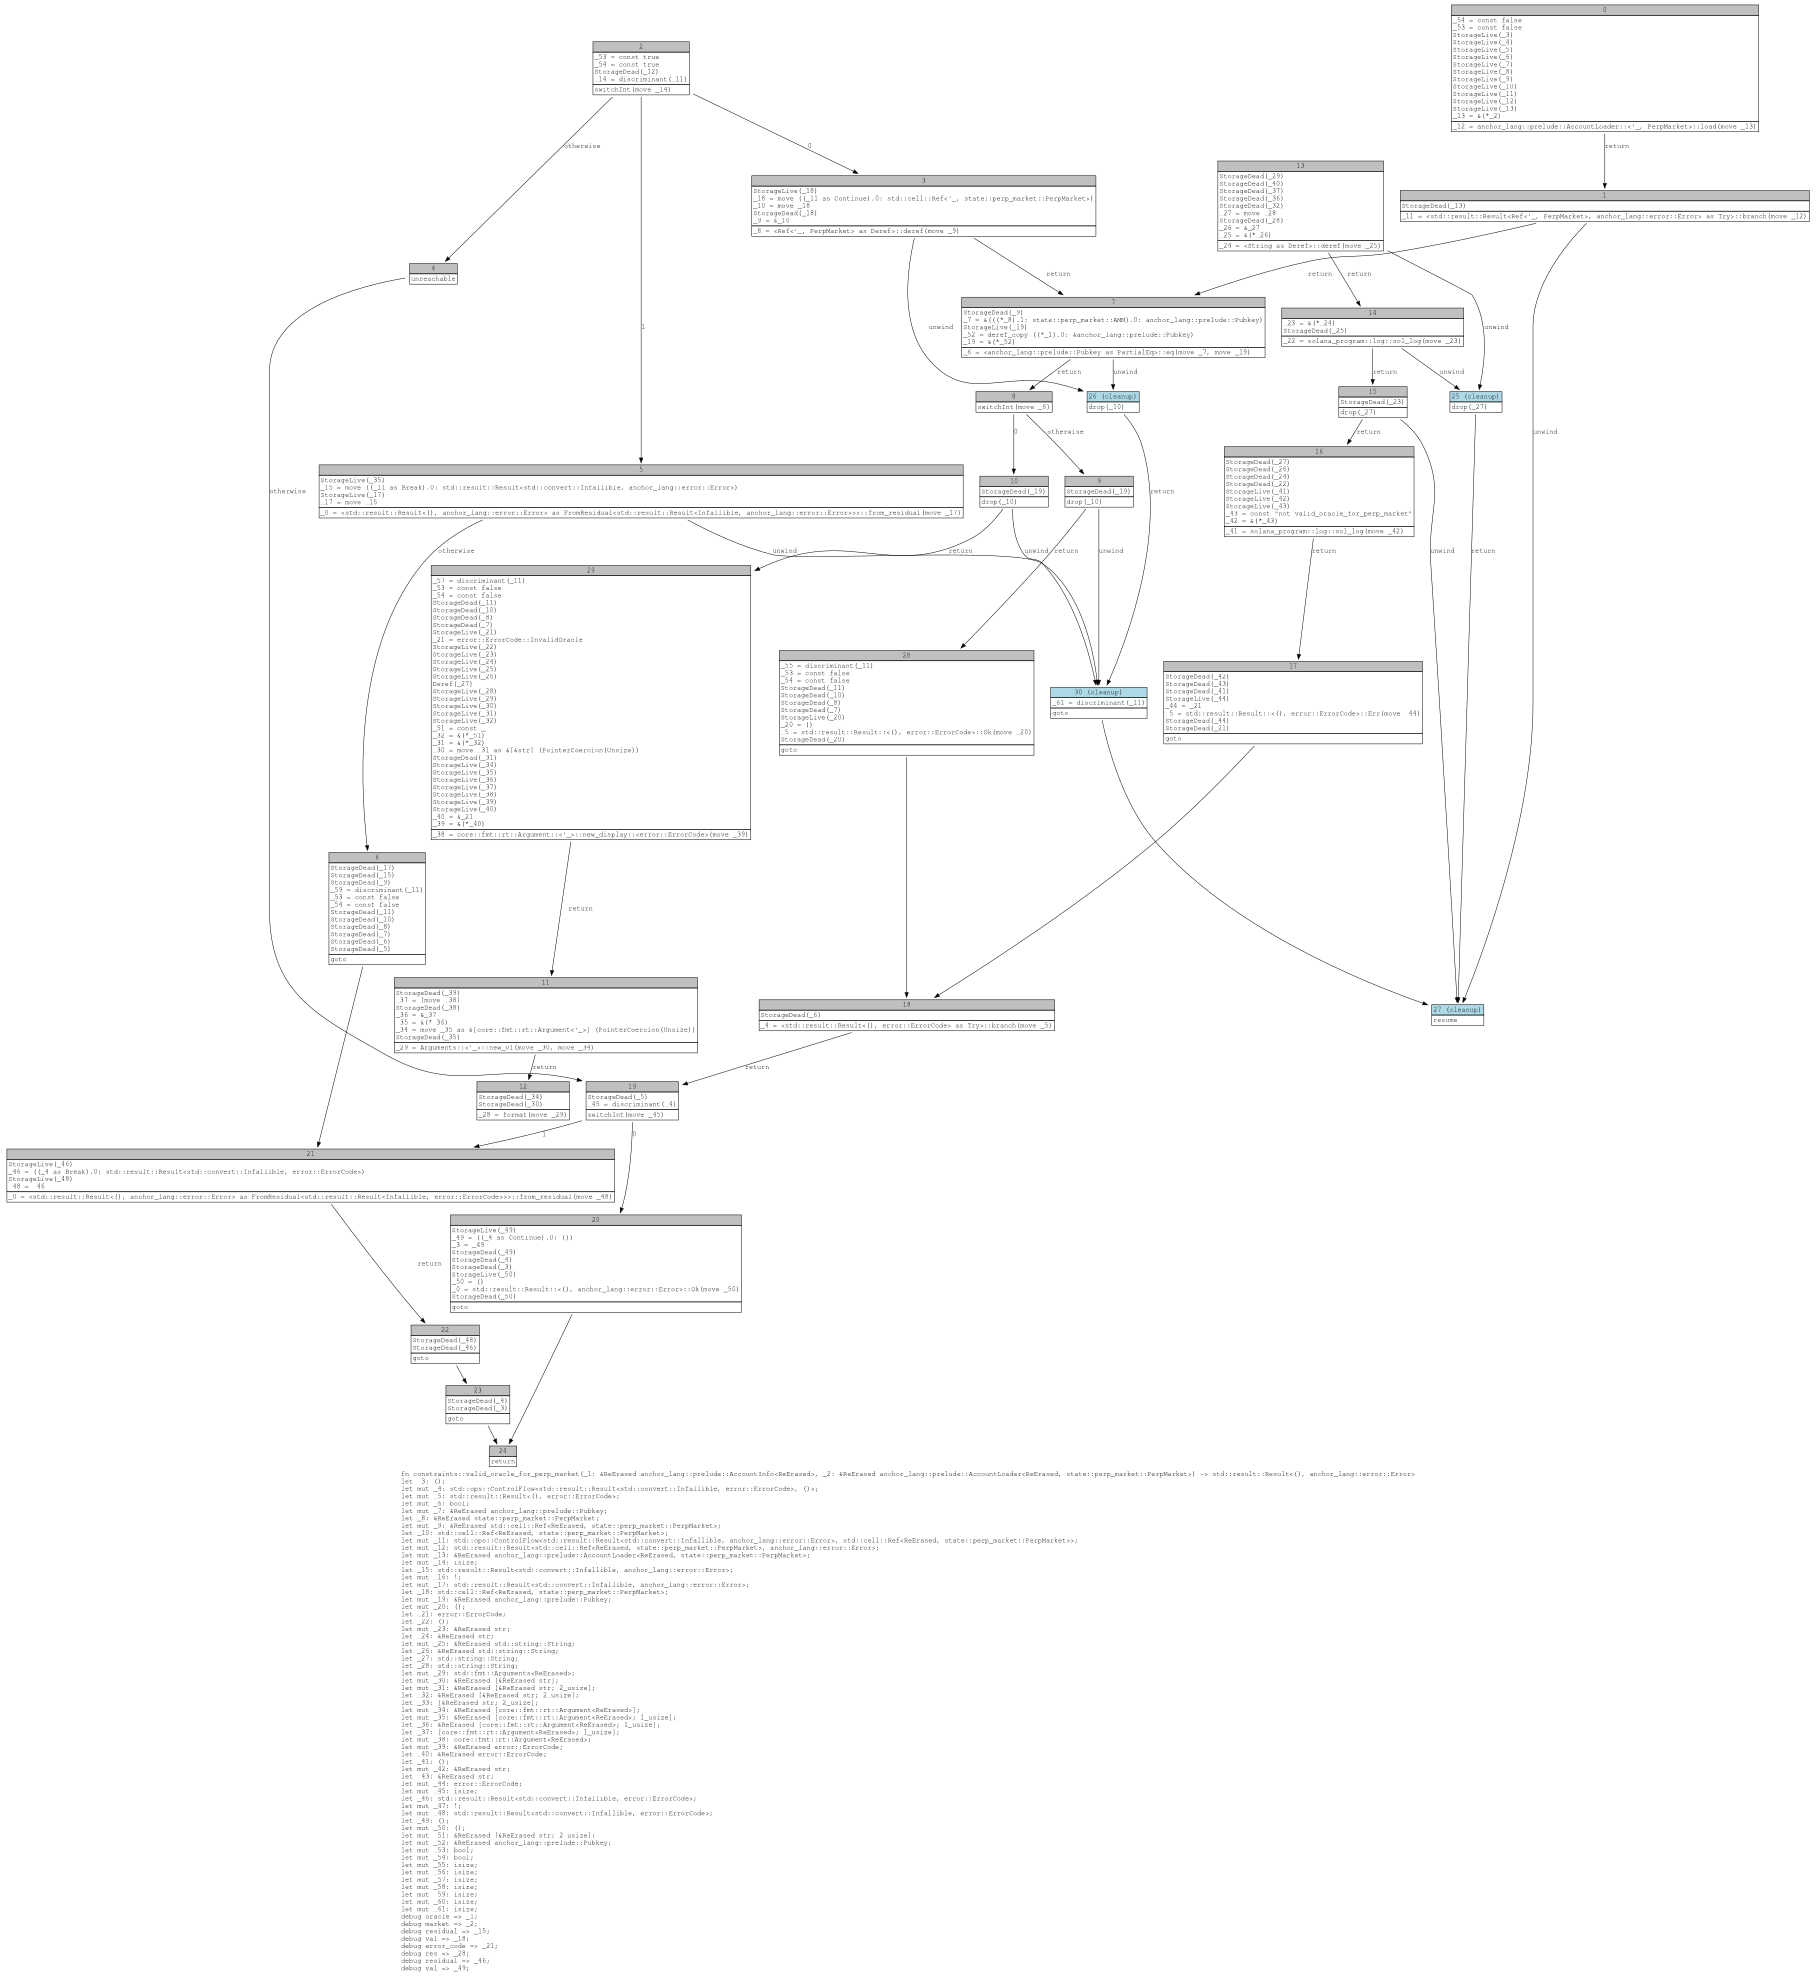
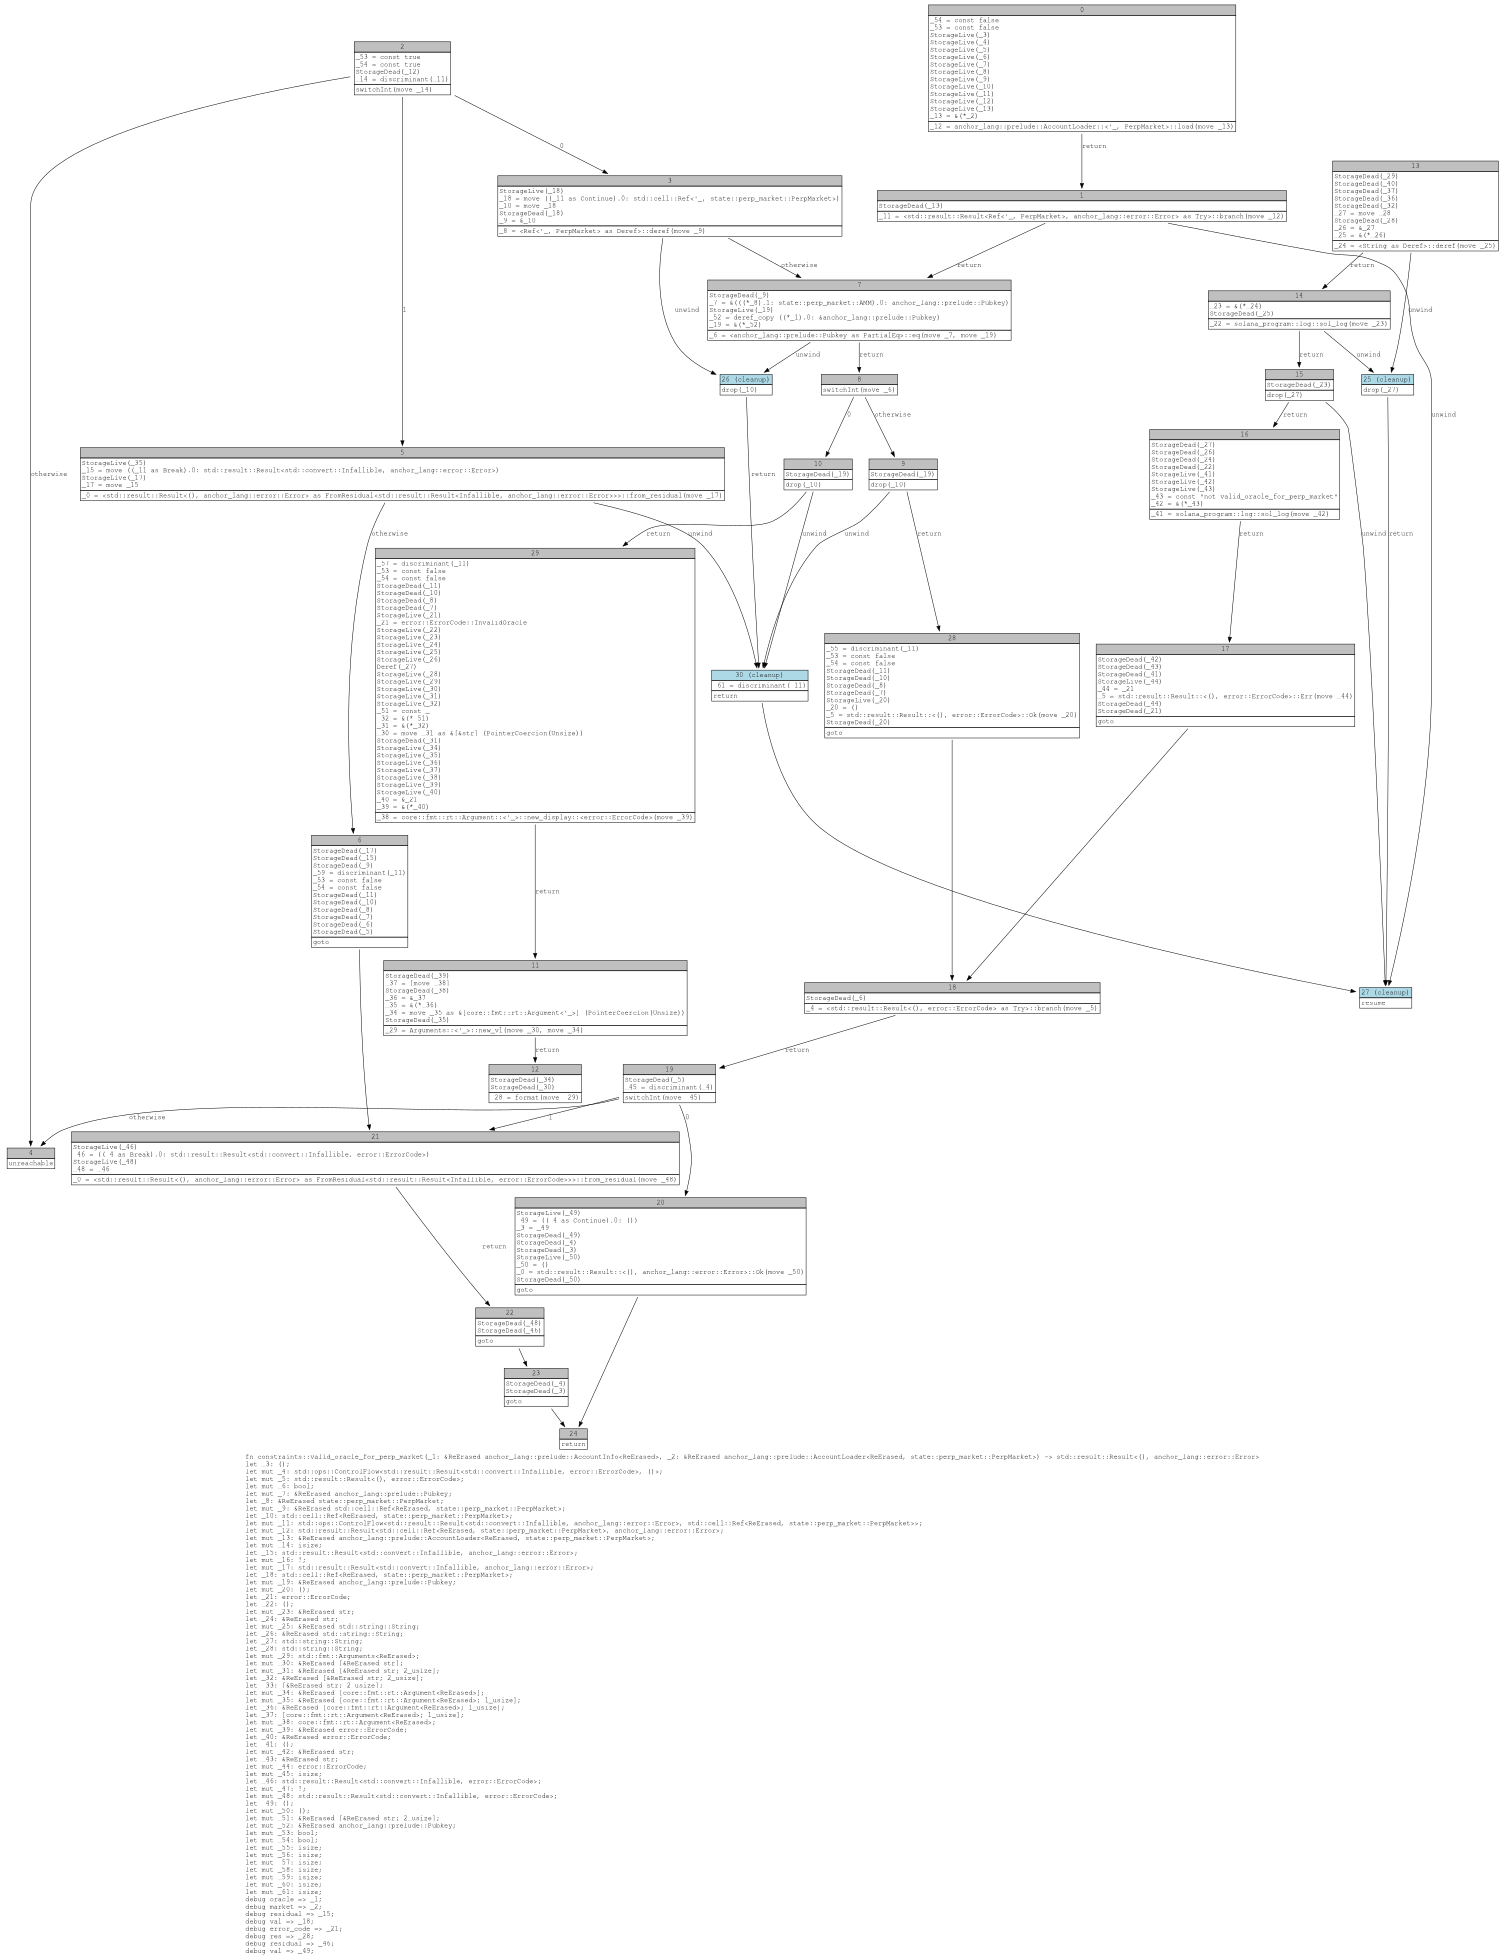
(1059, 274) -> (799, 265)
(1061, 713) -> (725, 696)
(269, 749) -> (329, 1108)
